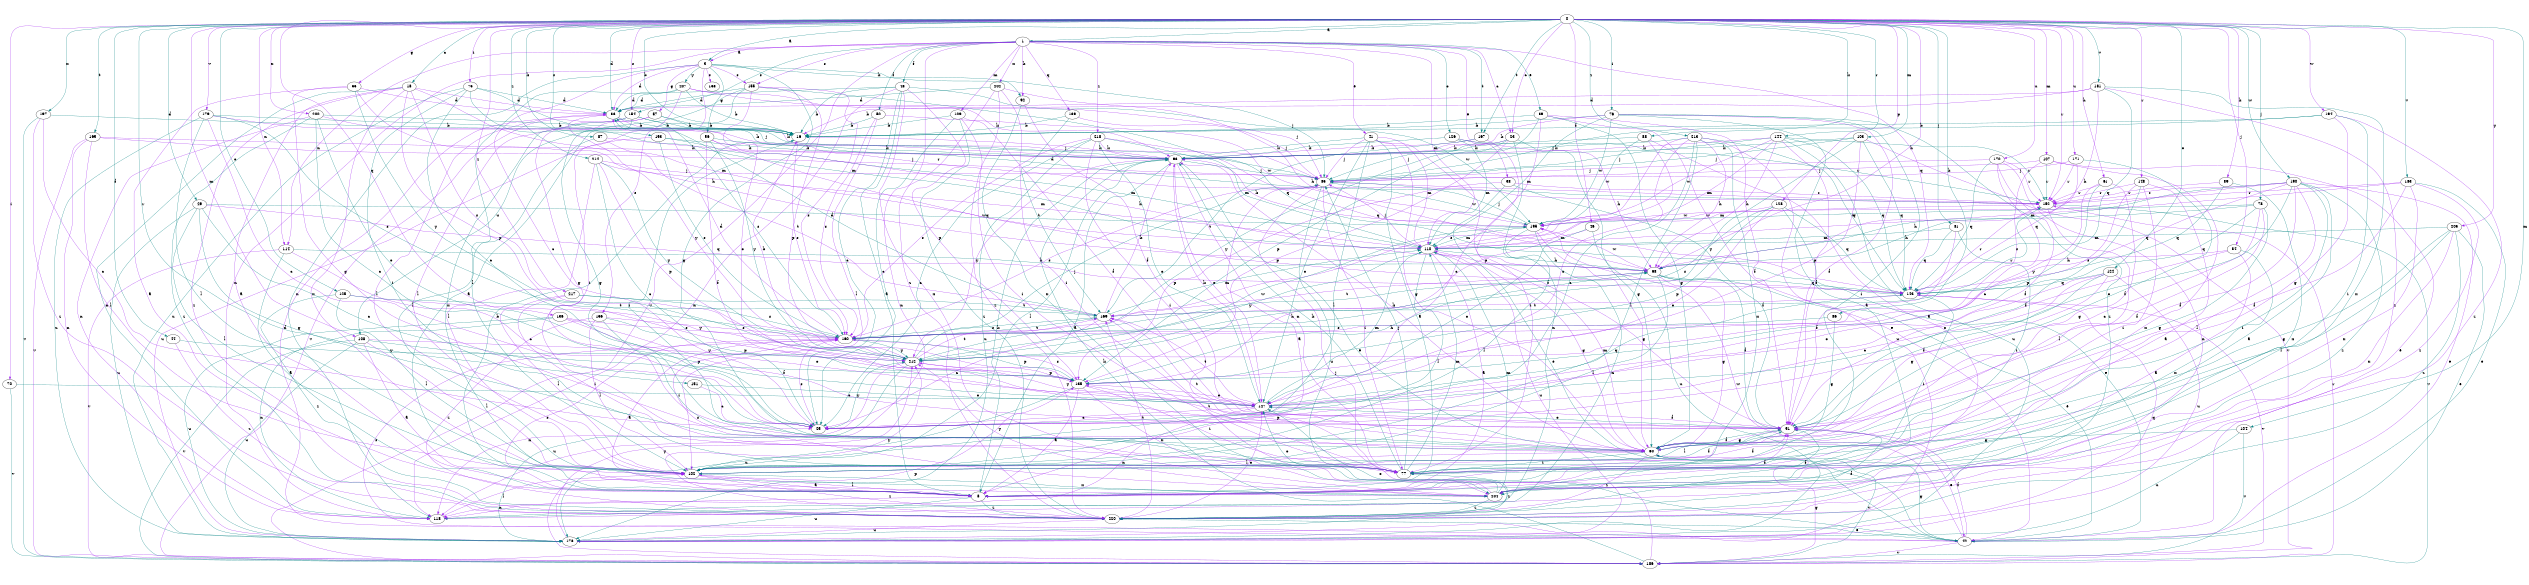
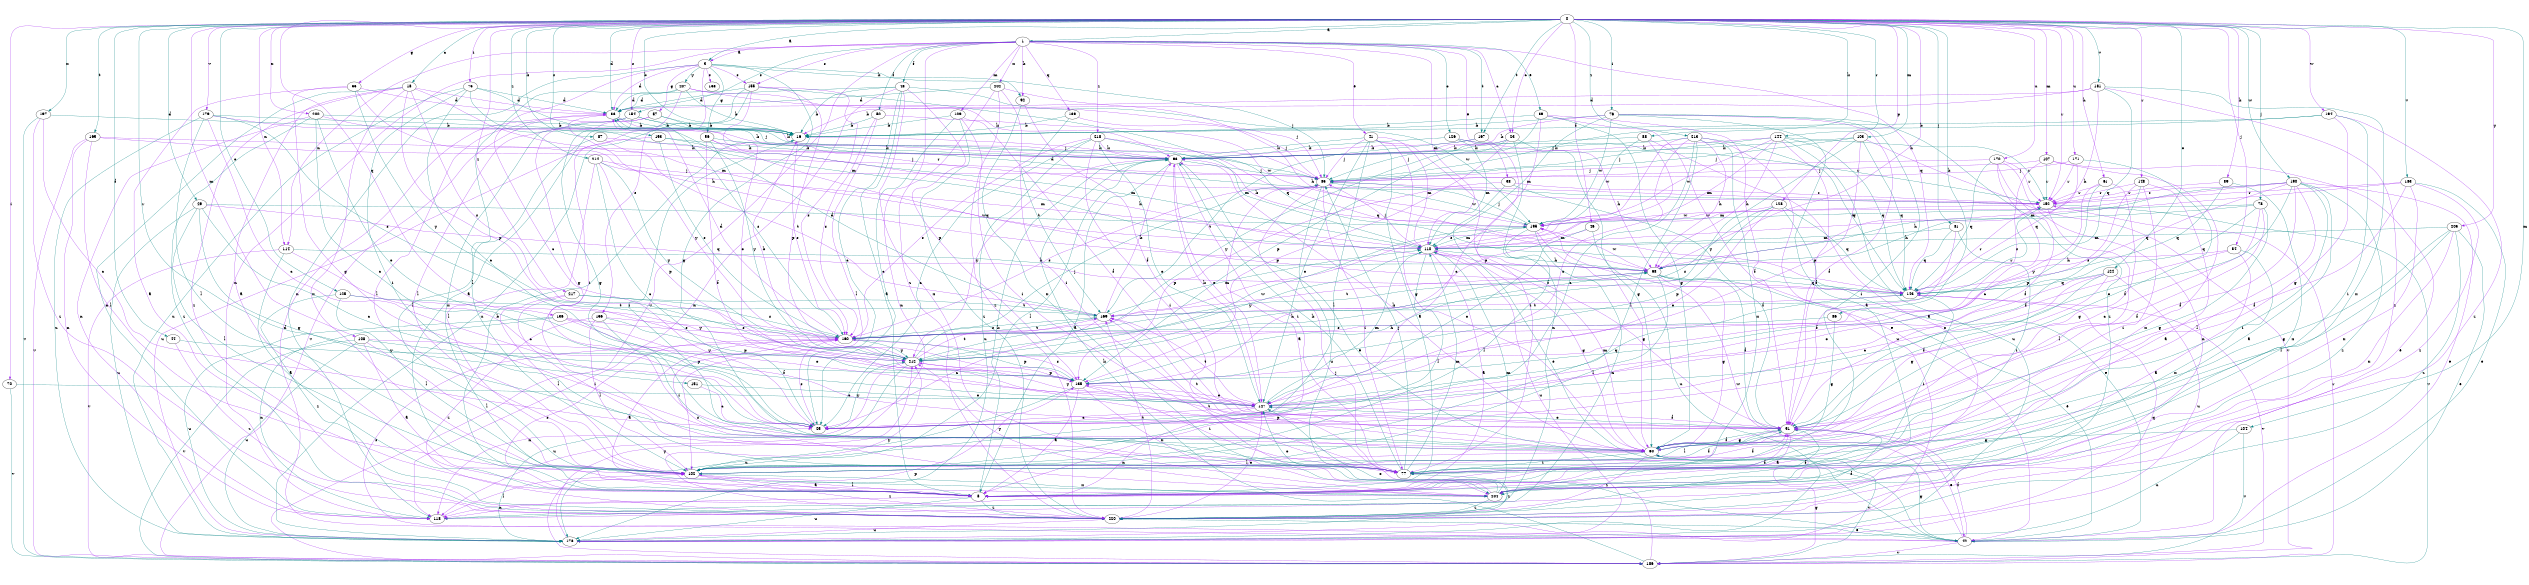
(519, 166) -> (396, 374)
(1298, 317) -> (1298, 317)
none -> (1502, 478)
